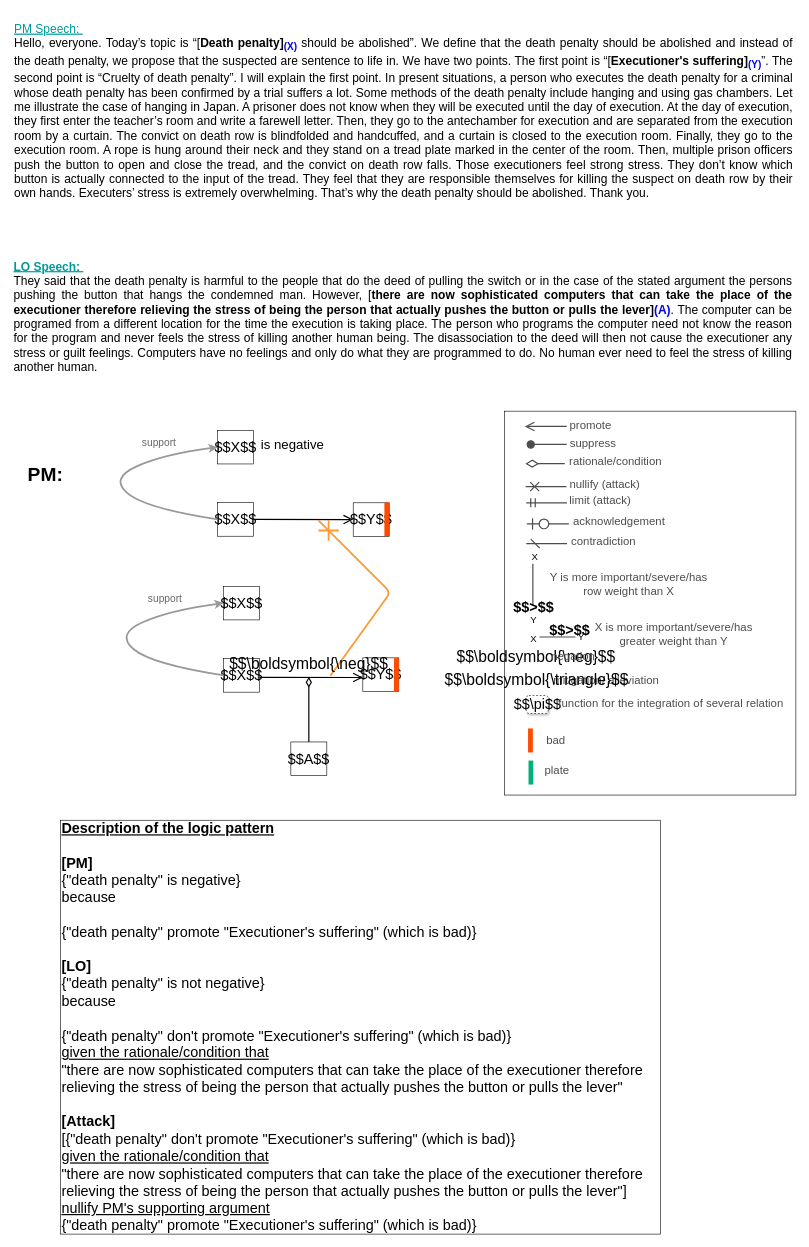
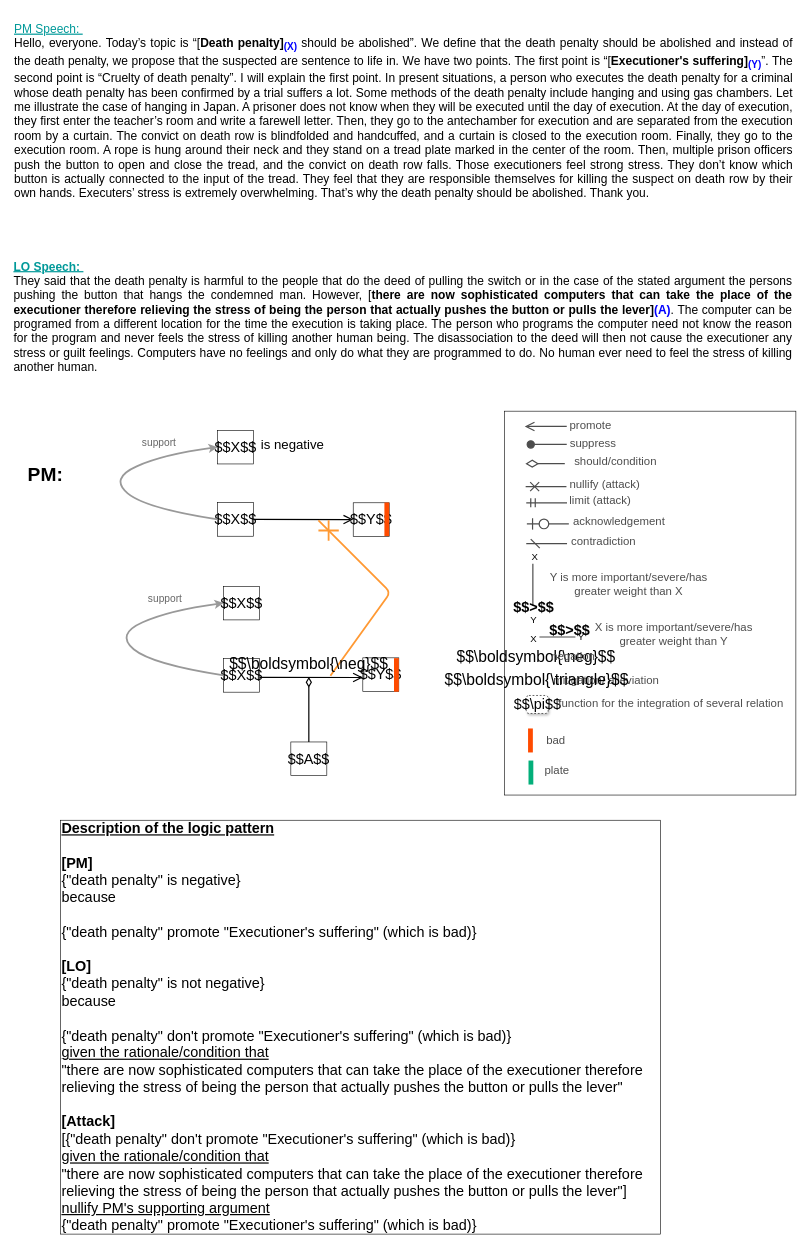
(616, 462) -> (616, 462)
(629, 585) -> (629, 585)
